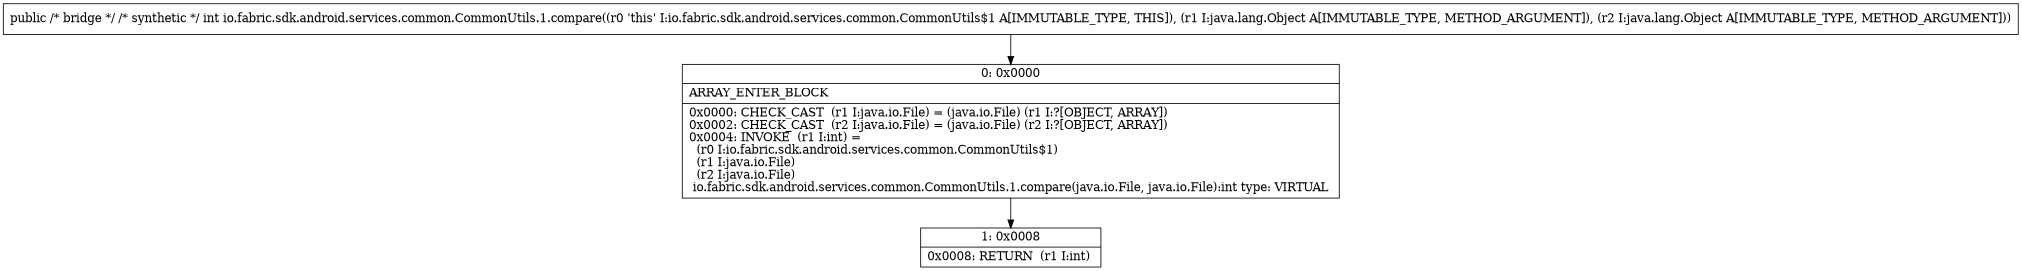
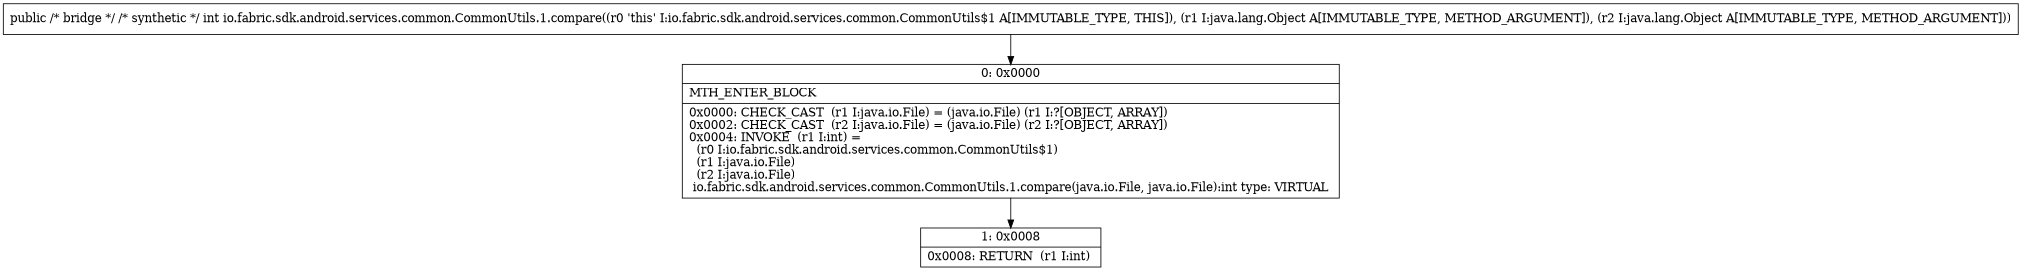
(759, 93) -> (753, 93)
